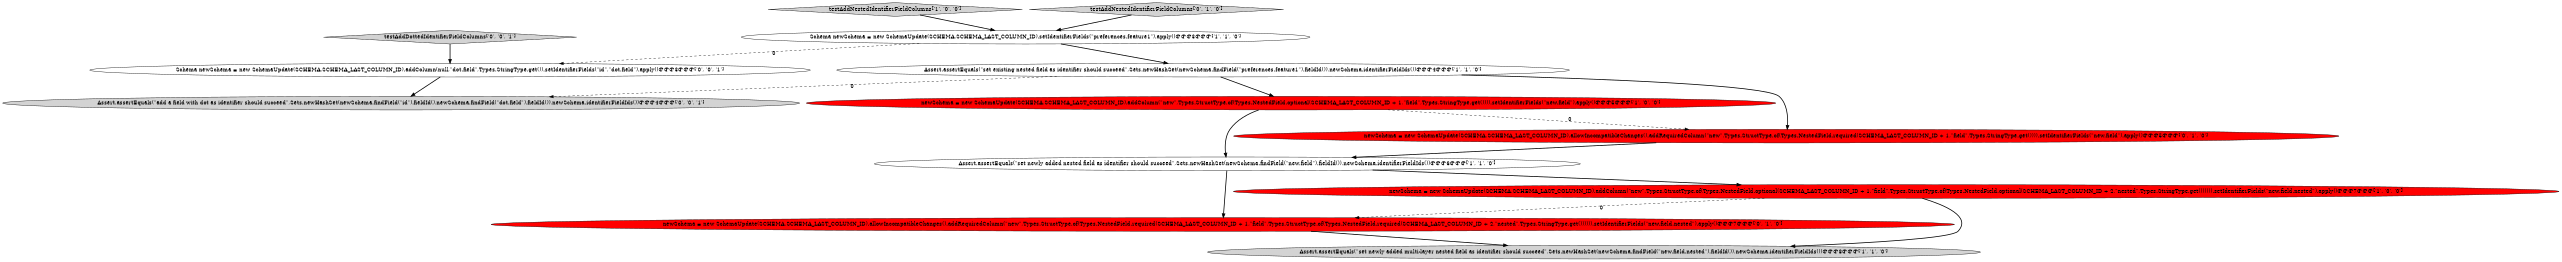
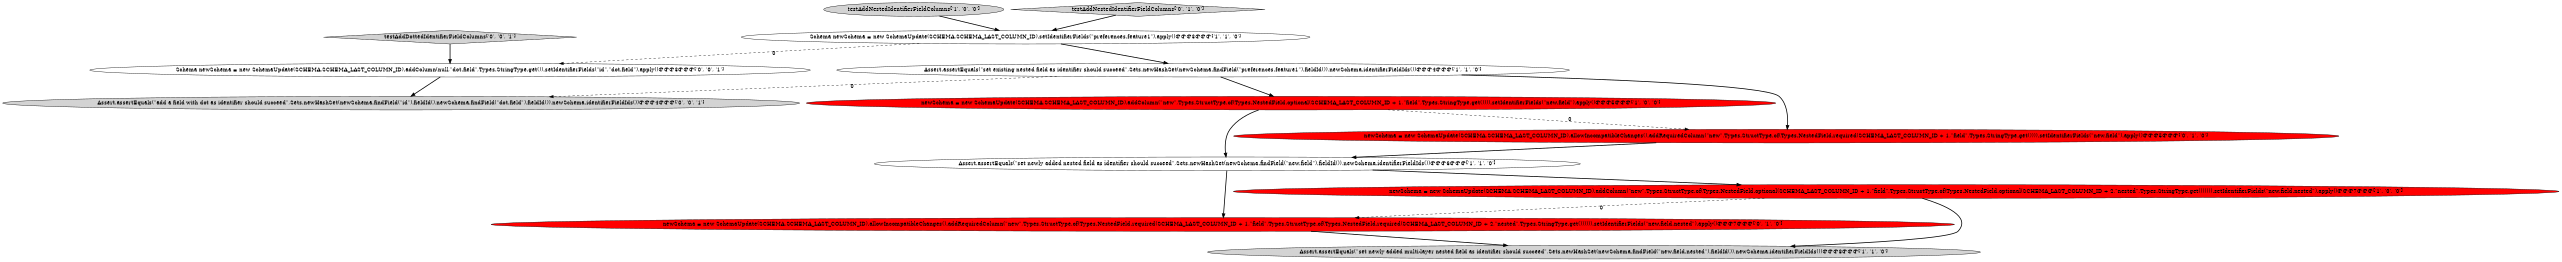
(895, 9) -> (914, 9)
